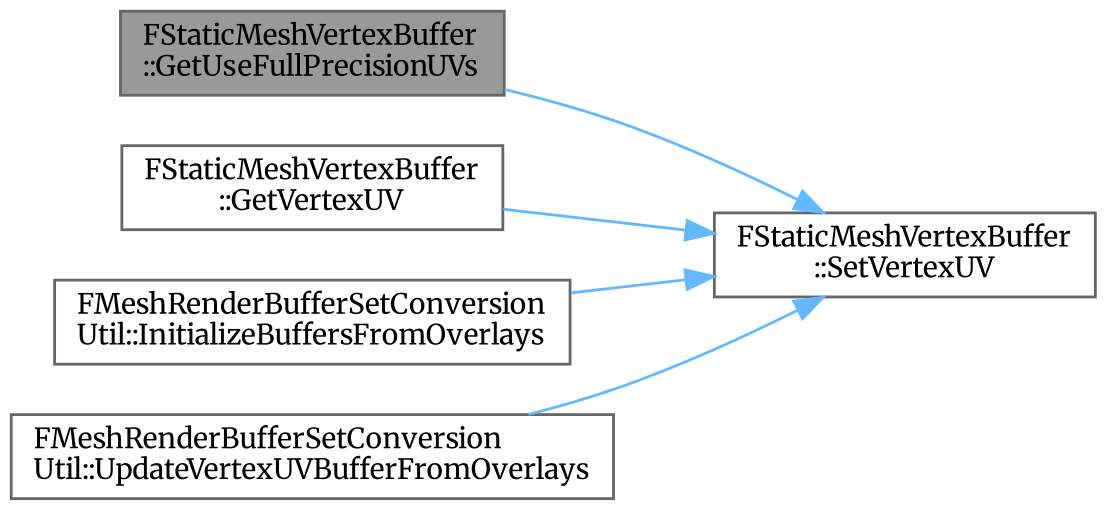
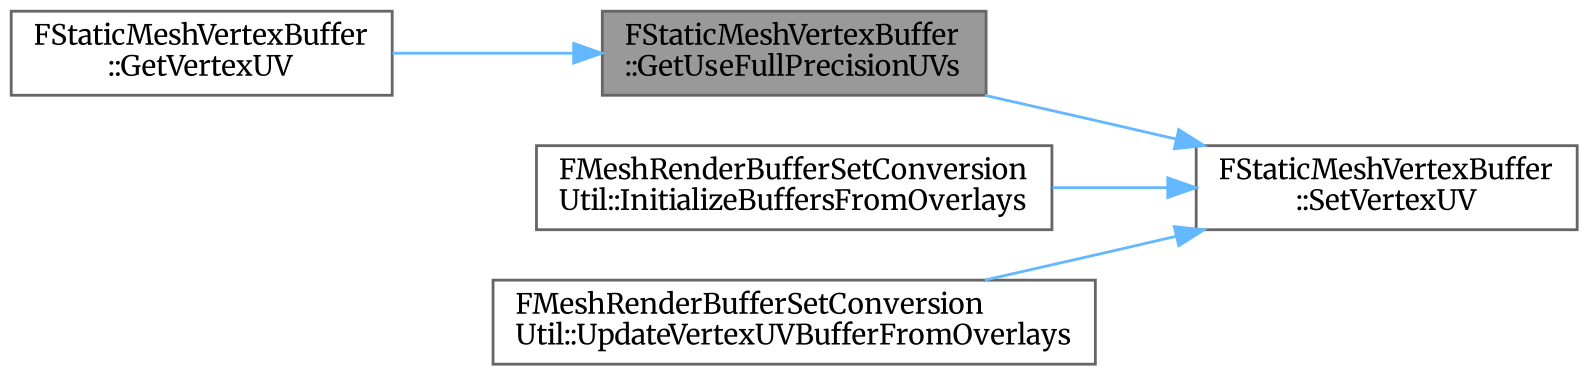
(595, 220) -> (483, 53)
